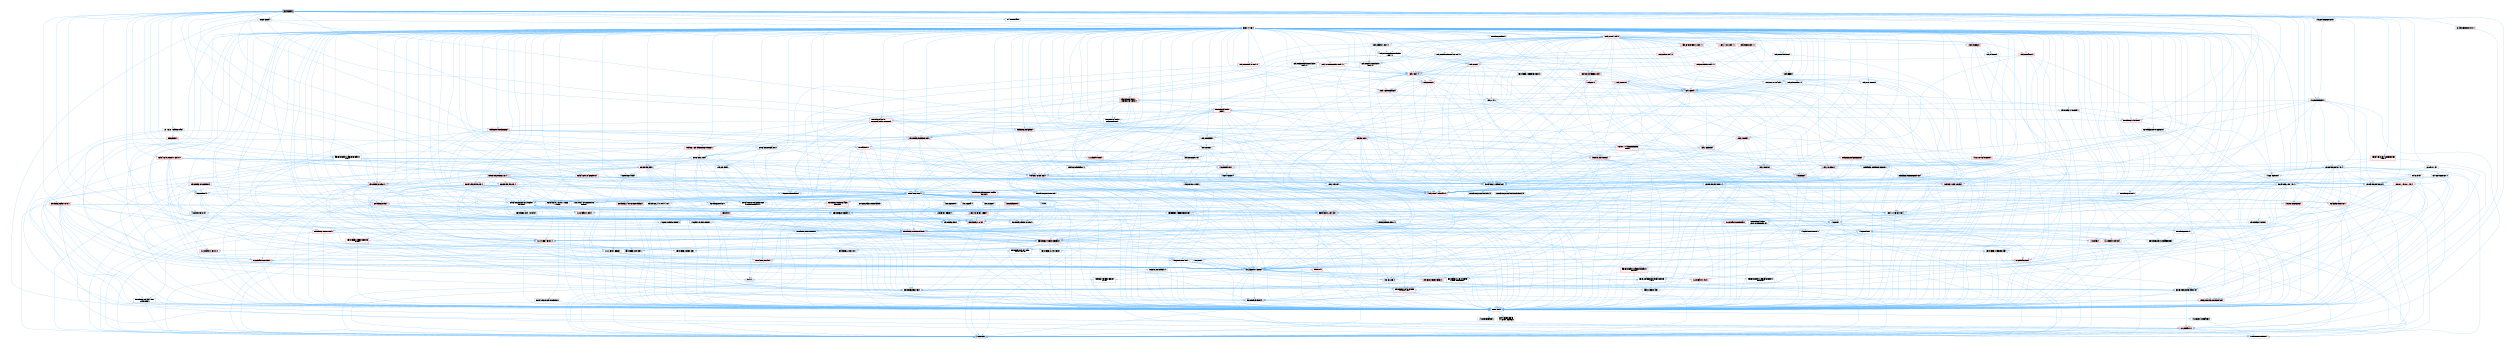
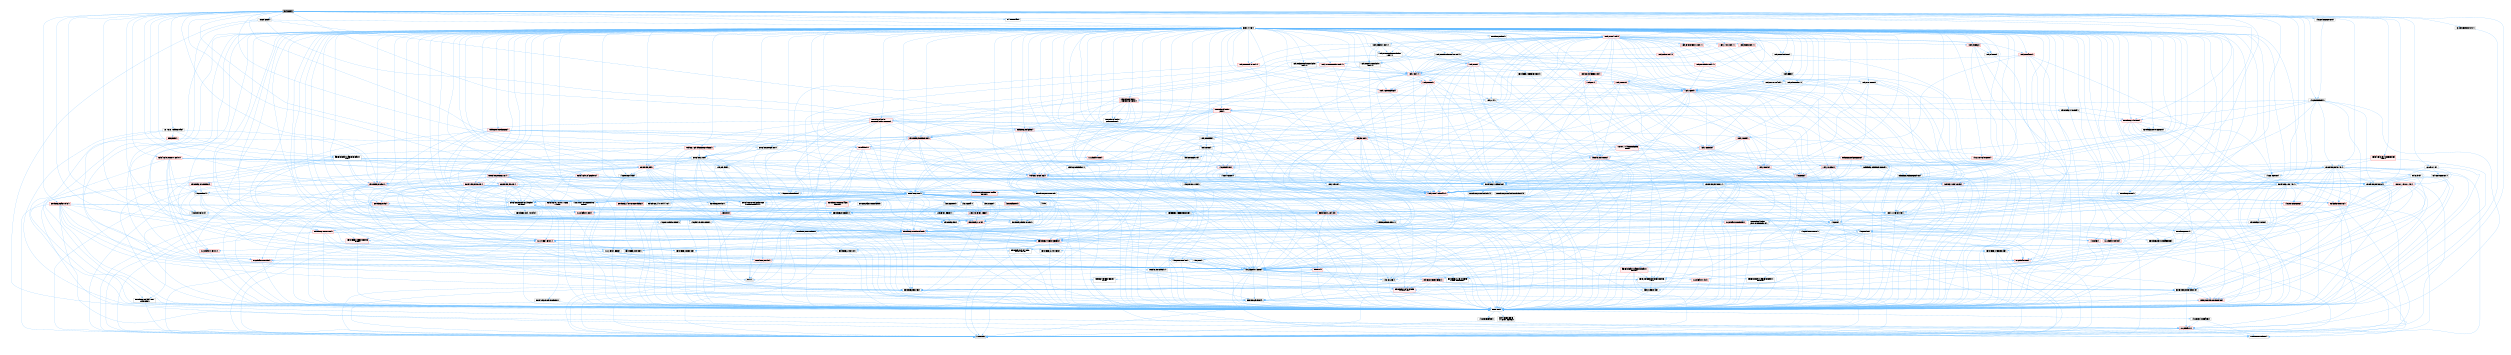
(1255, 300) -> (1255, 300)
